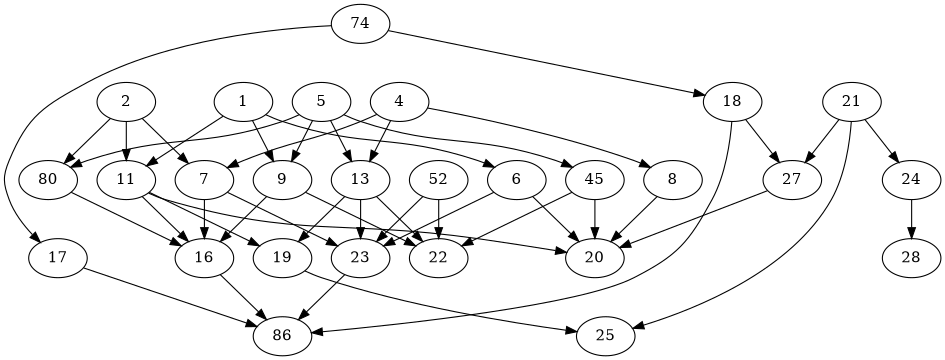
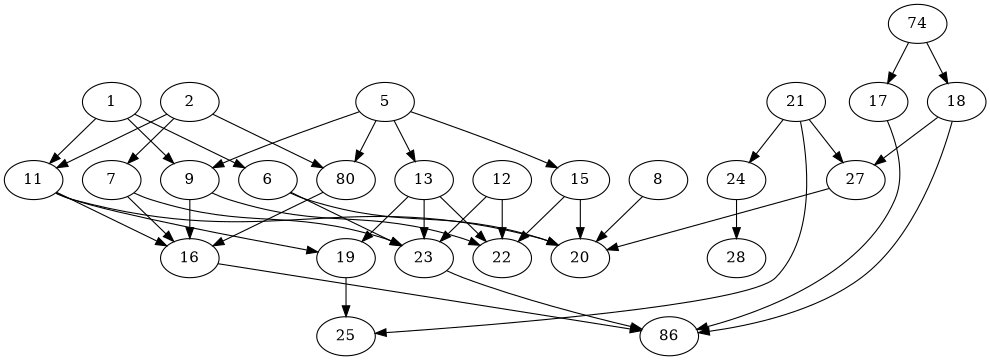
(400, 102) -> none
(439, 180) -> (502, 180)
(595, 180) -> (580, 180)
